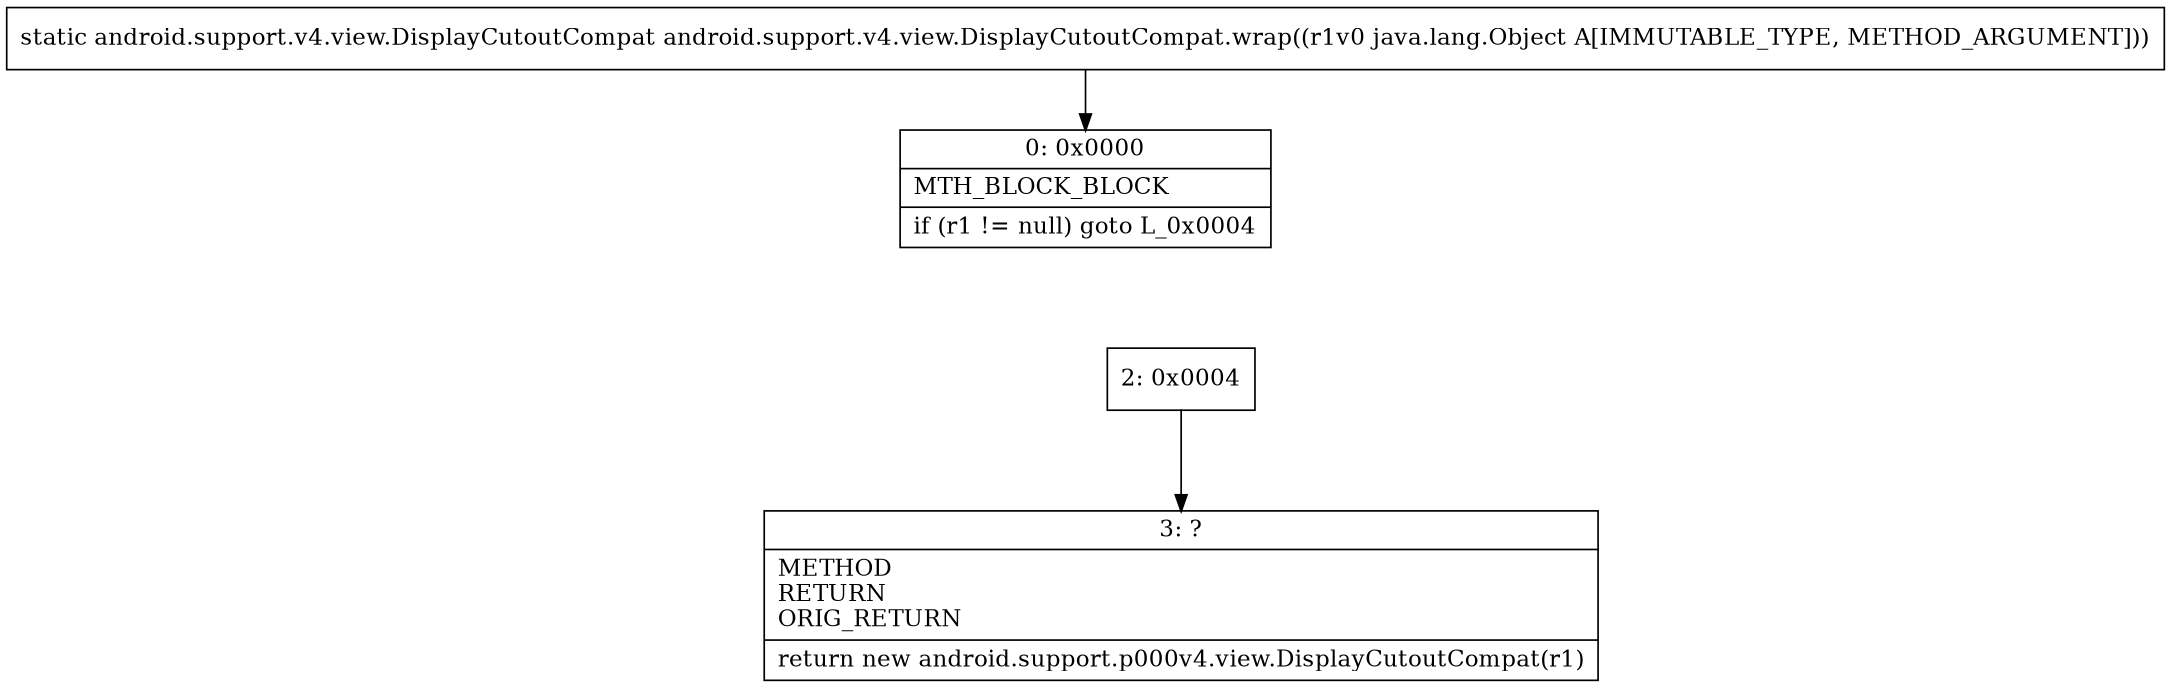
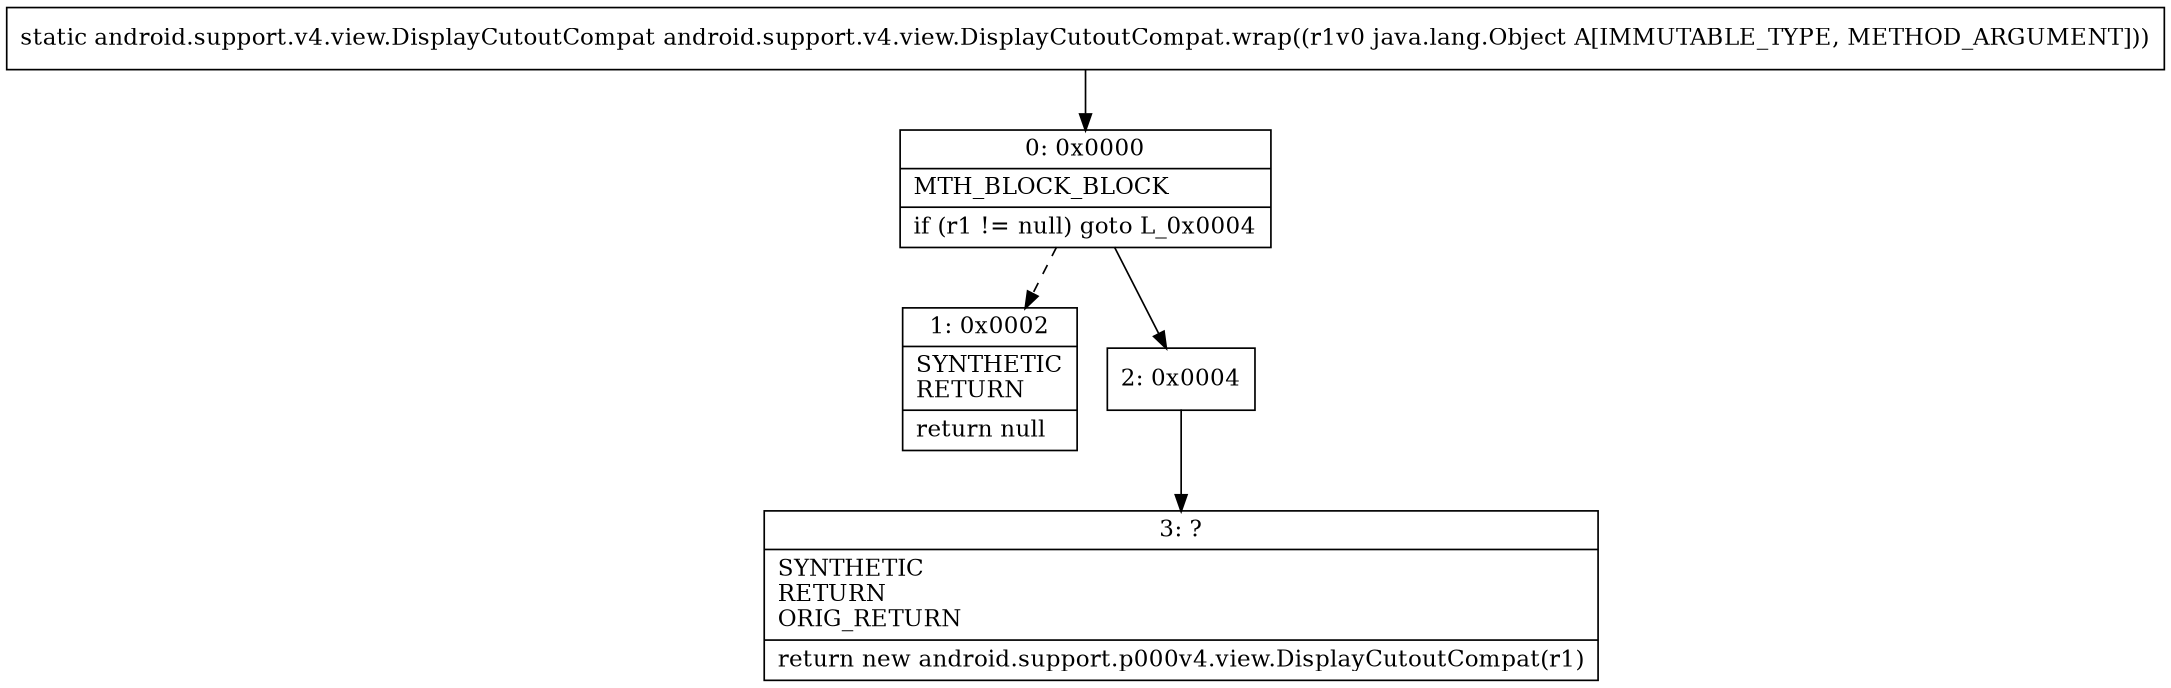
none -> (1137, 290)
none -> (990, 379)
(836, 569) -> (851, 569)
